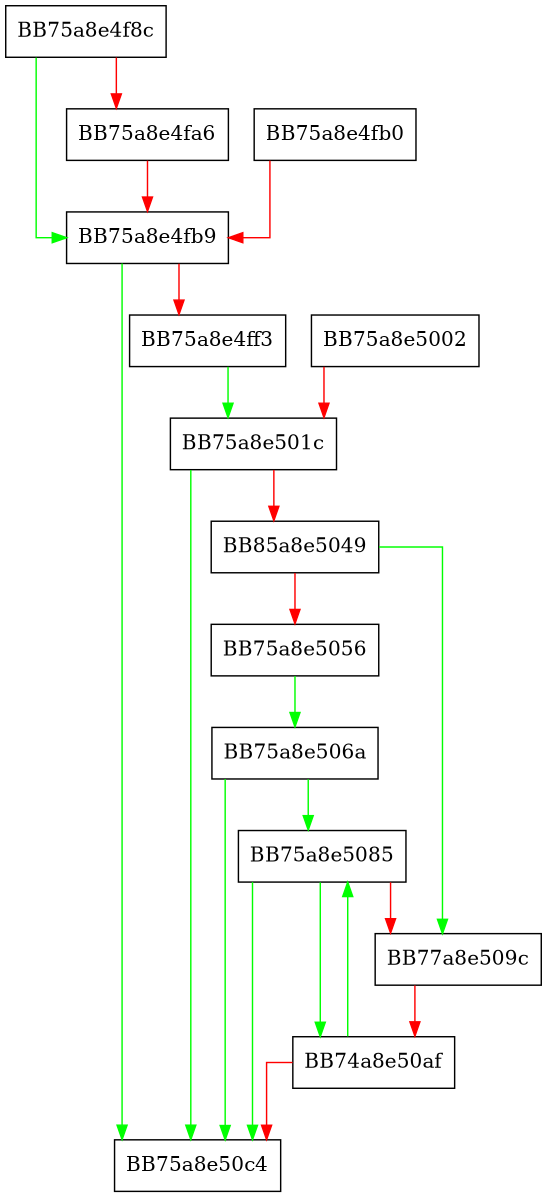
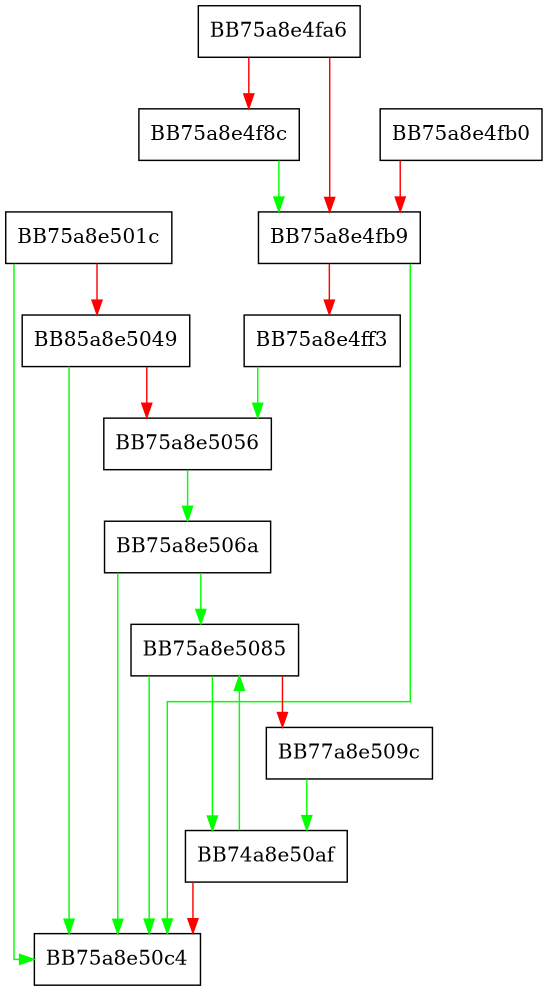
(116, 76) -> (249, 76)
(395, 341) -> none
(228, 385) -> (258, 385)
(442, 701) -> (69, 643)
(415, 1004) -> (307, 797)
